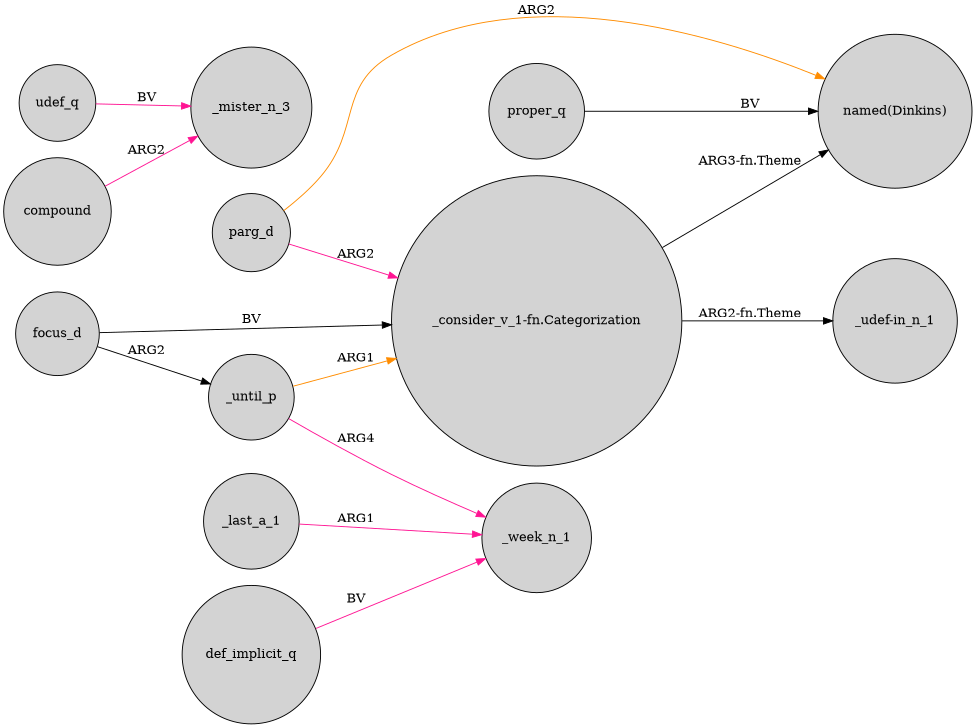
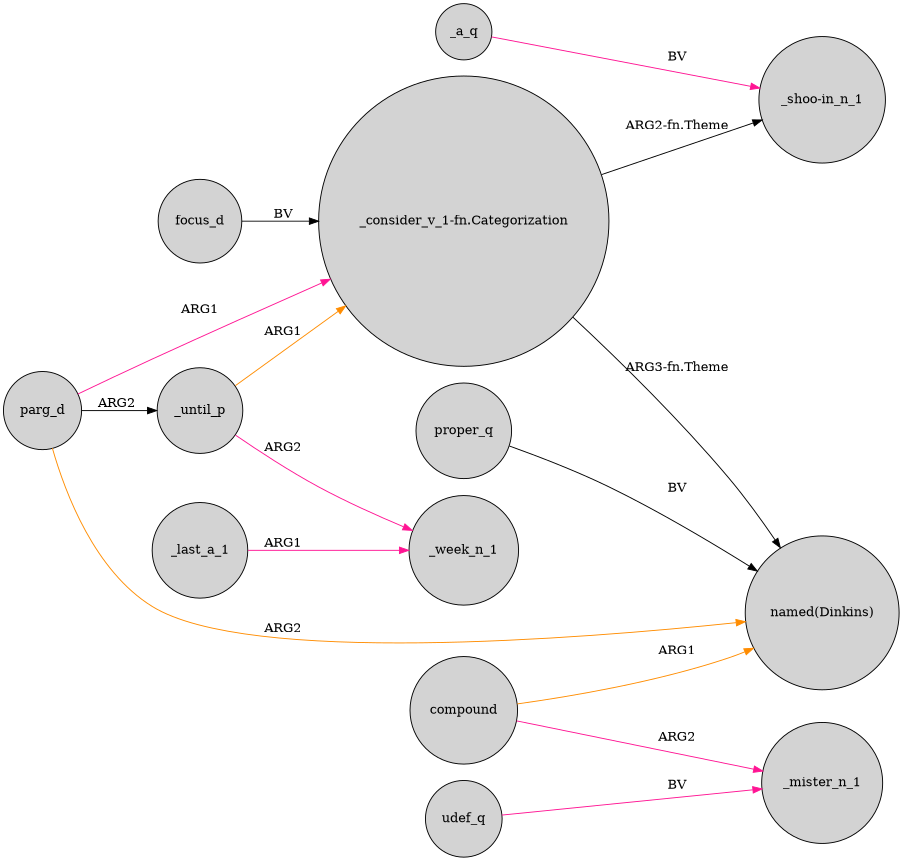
none -> (464, 32)
(251, 108) -> (822, 783)
(356, 254) -> (200, 310)
(895, 321) -> (822, 100)
(150, 364) -> (114, 411)
(356, 439) -> (283, 448)
(251, 655) -> none
none -> (632, 684)
